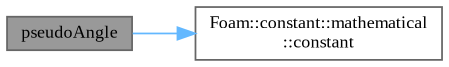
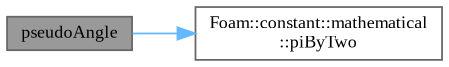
(319, 33) -> (319, 33)
